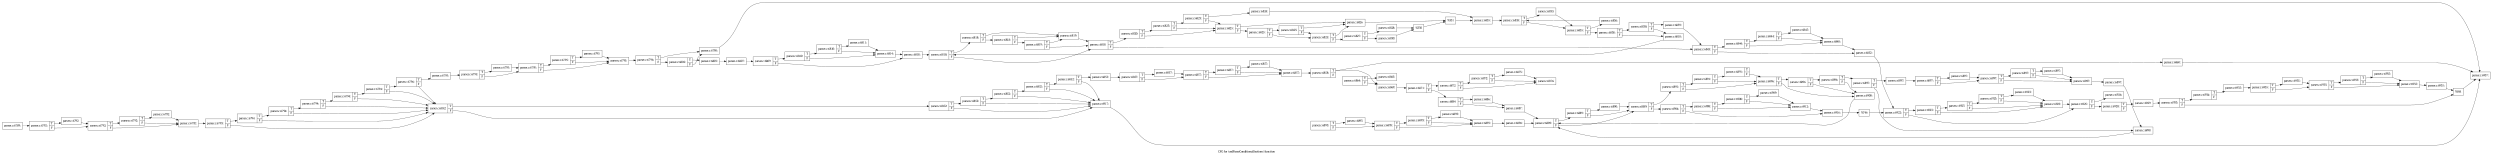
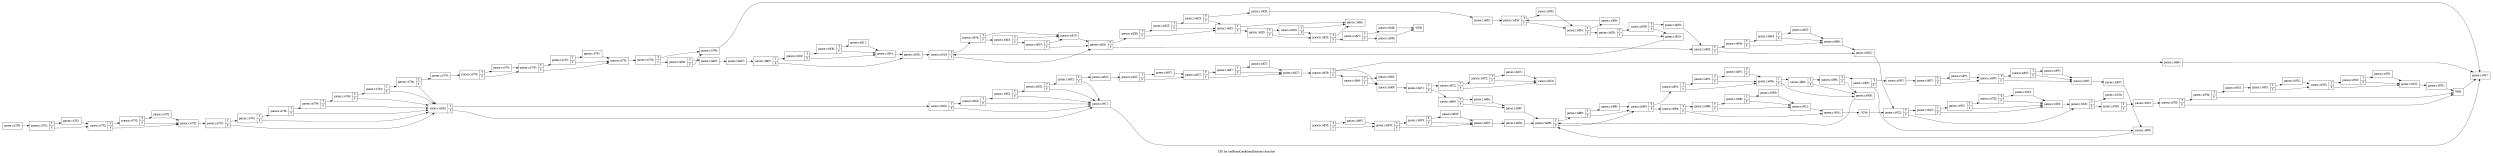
(1451, 21) -> none
none -> (1338, 75)
none -> (2334, 98)
